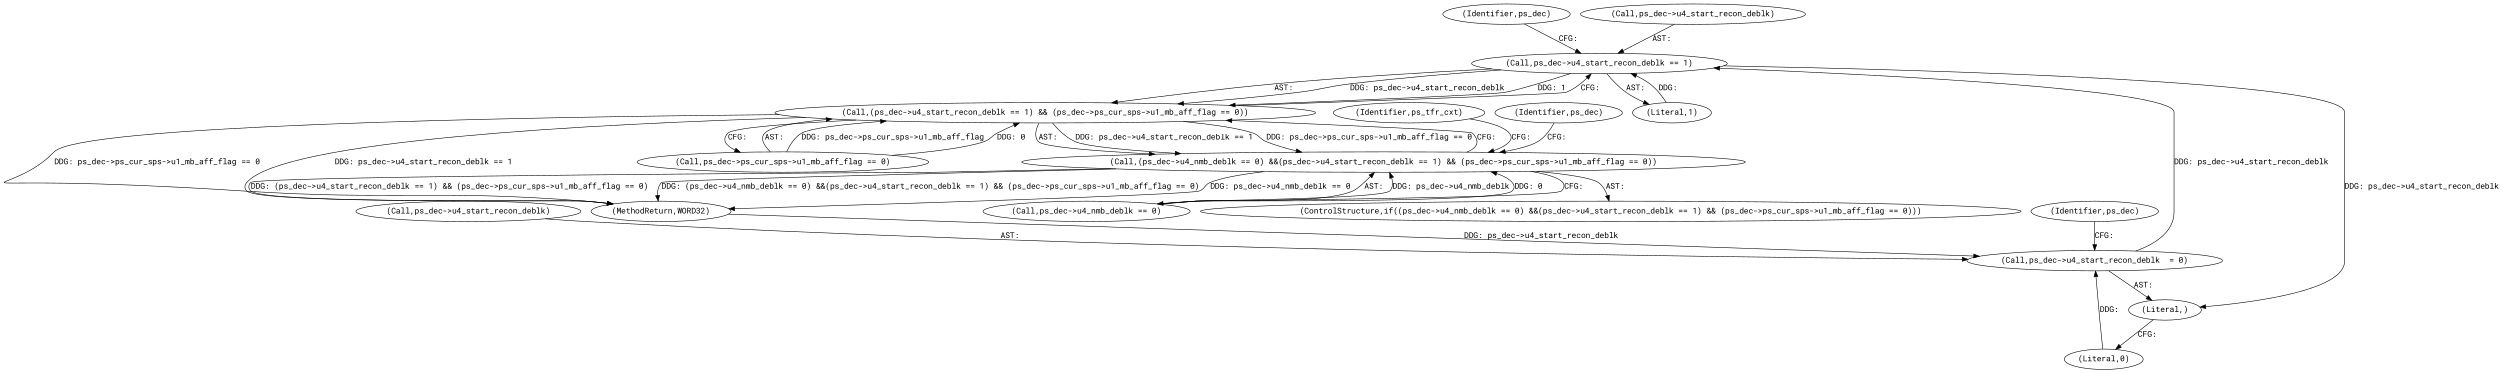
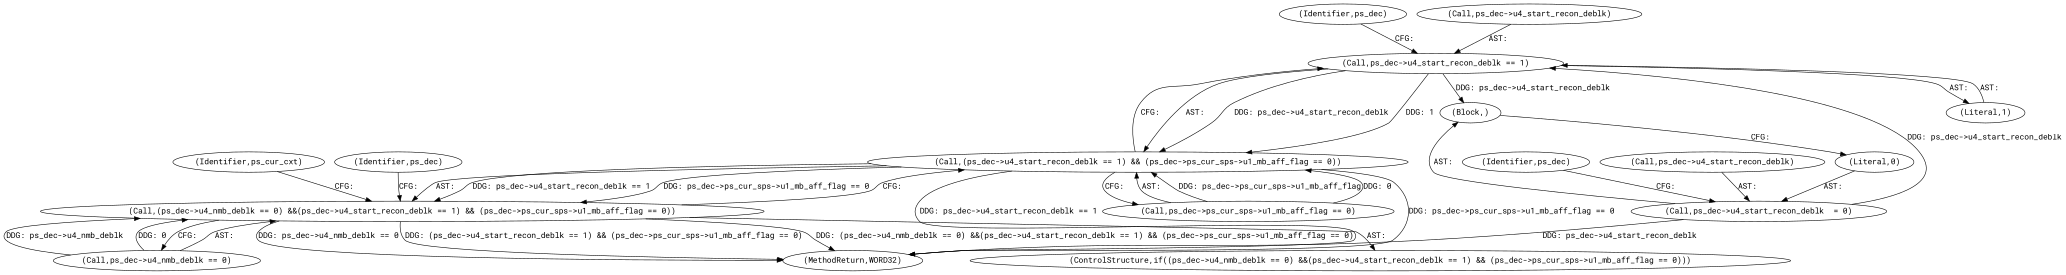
(1670, 88) -> (1992, 88)
(1409, 113) -> (249, 162)
(1351, 235) -> (1415, 241)
(2112, 310) -> (1835, 187)
(2165, 310) -> (1470, 113)
